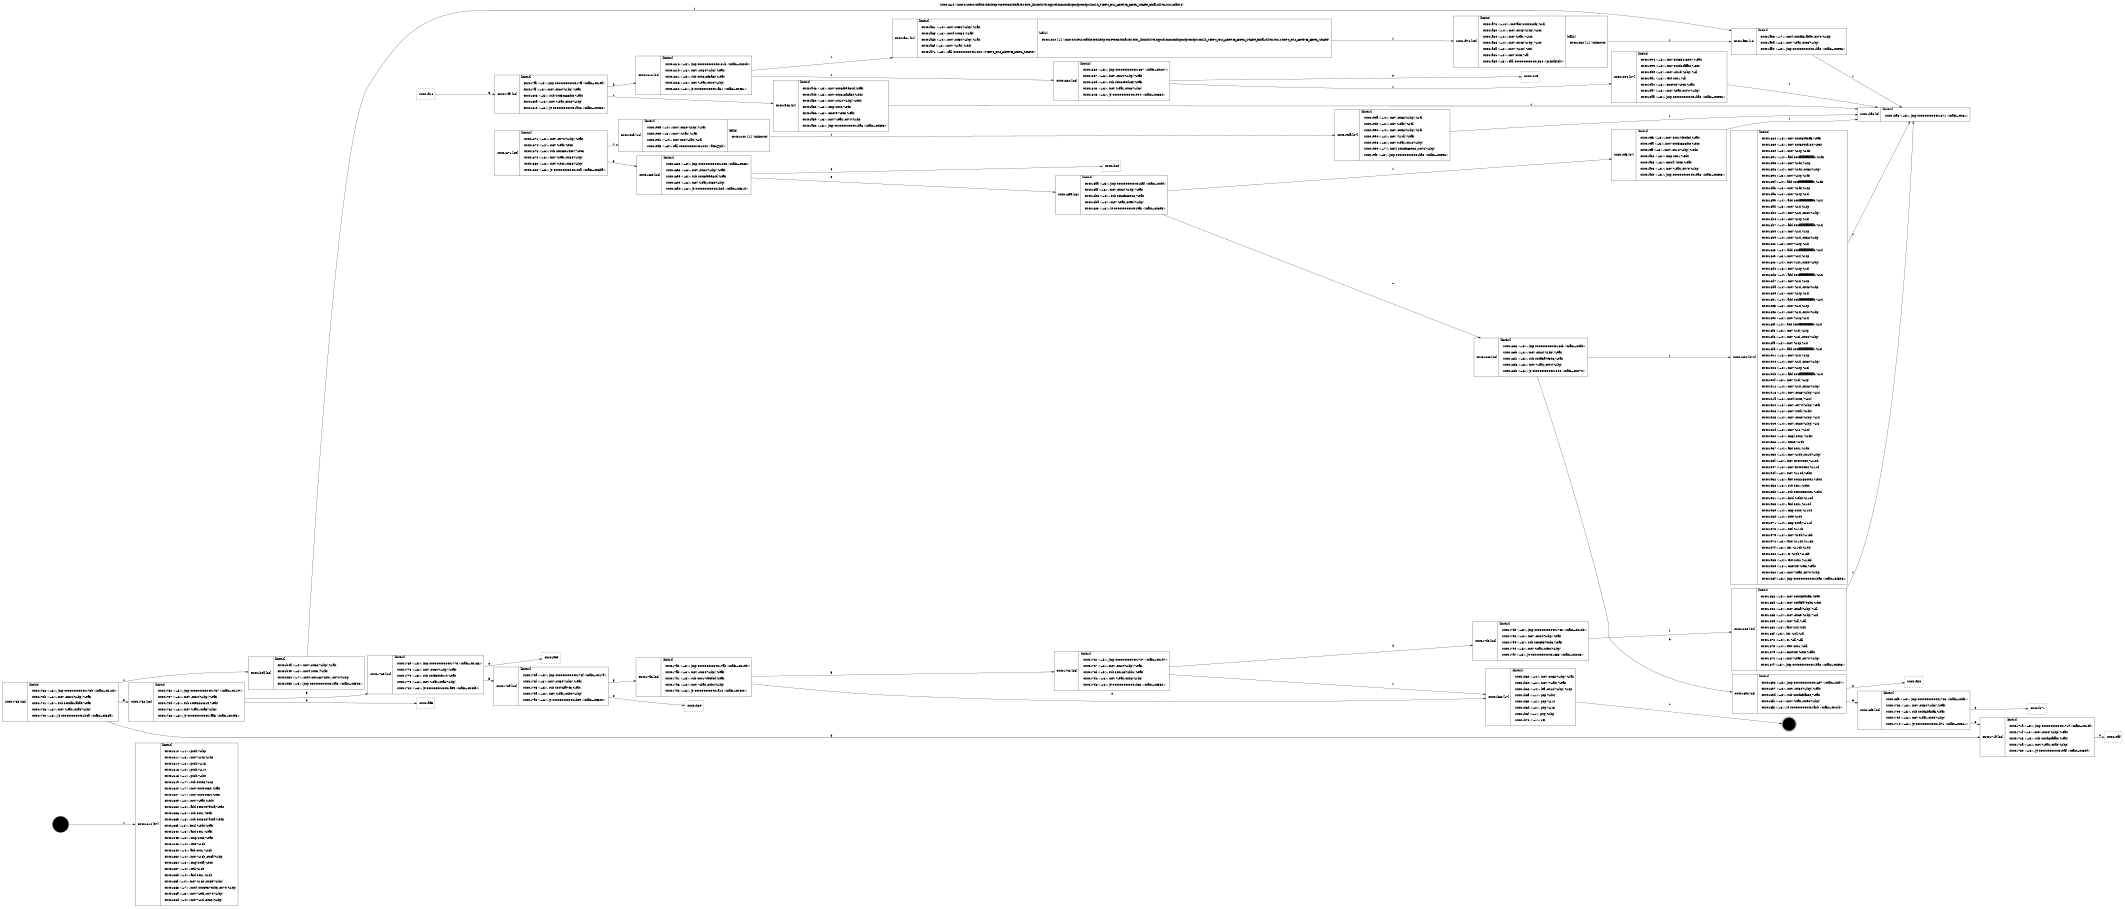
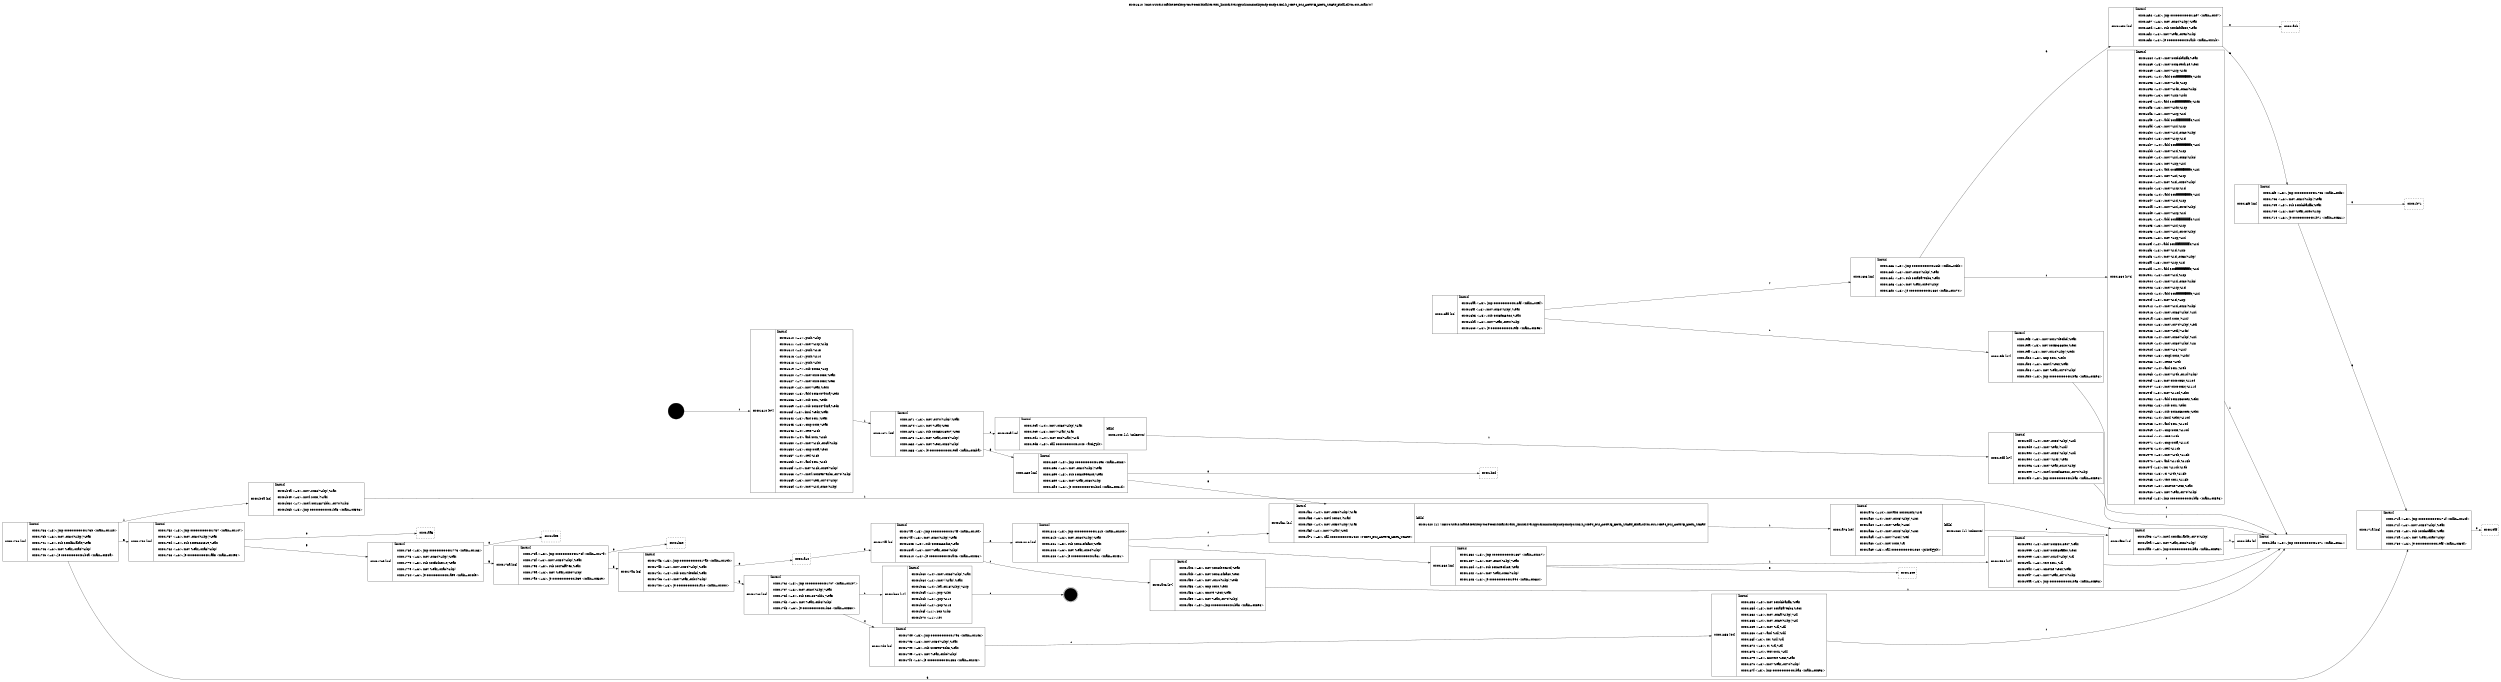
(902, 185) -> (1226, 492)
none -> (861, 422)
(1118, 701) -> (762, 563)
